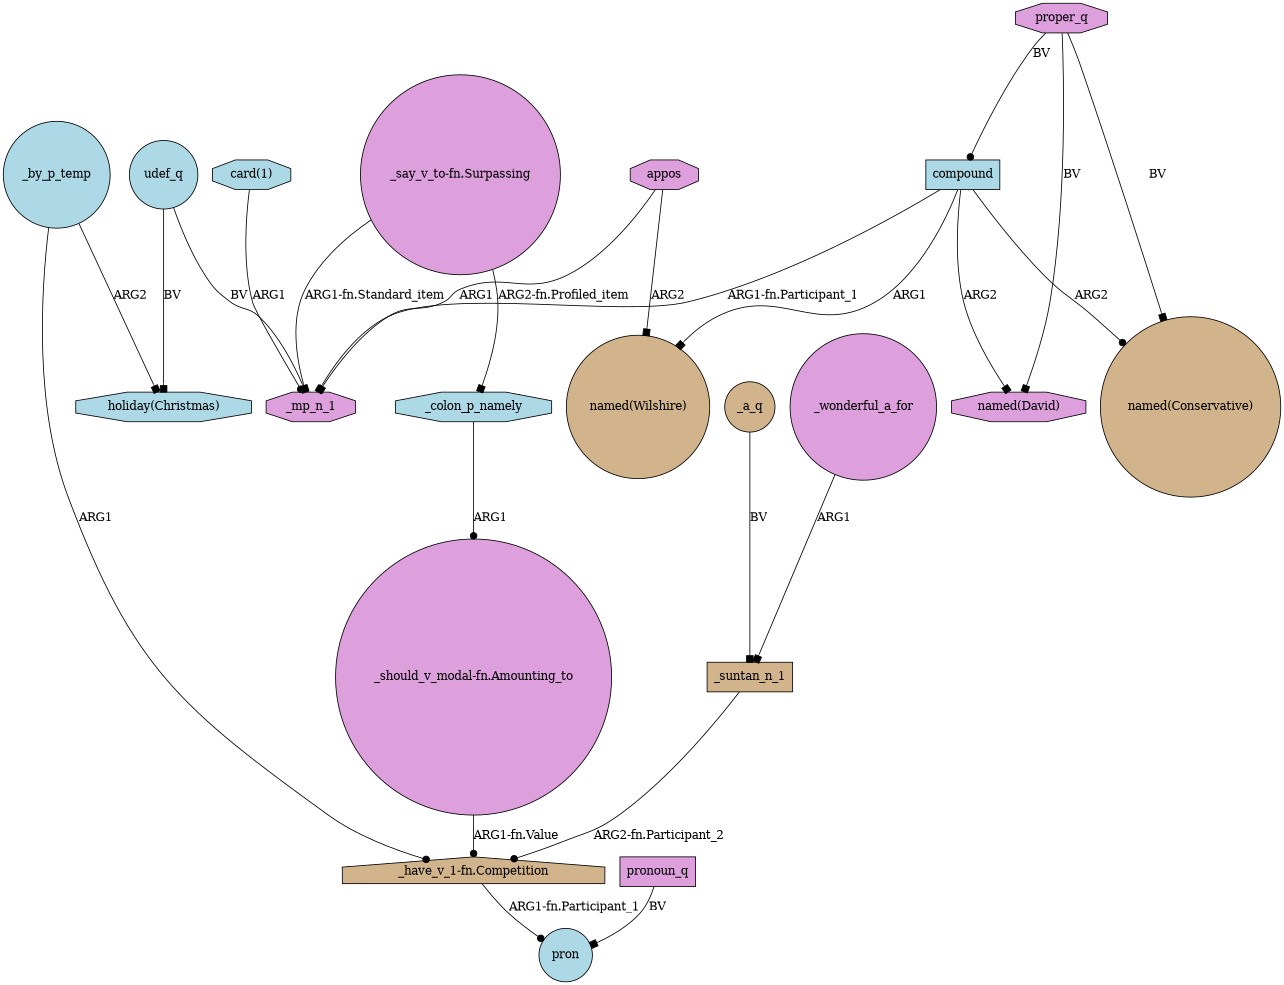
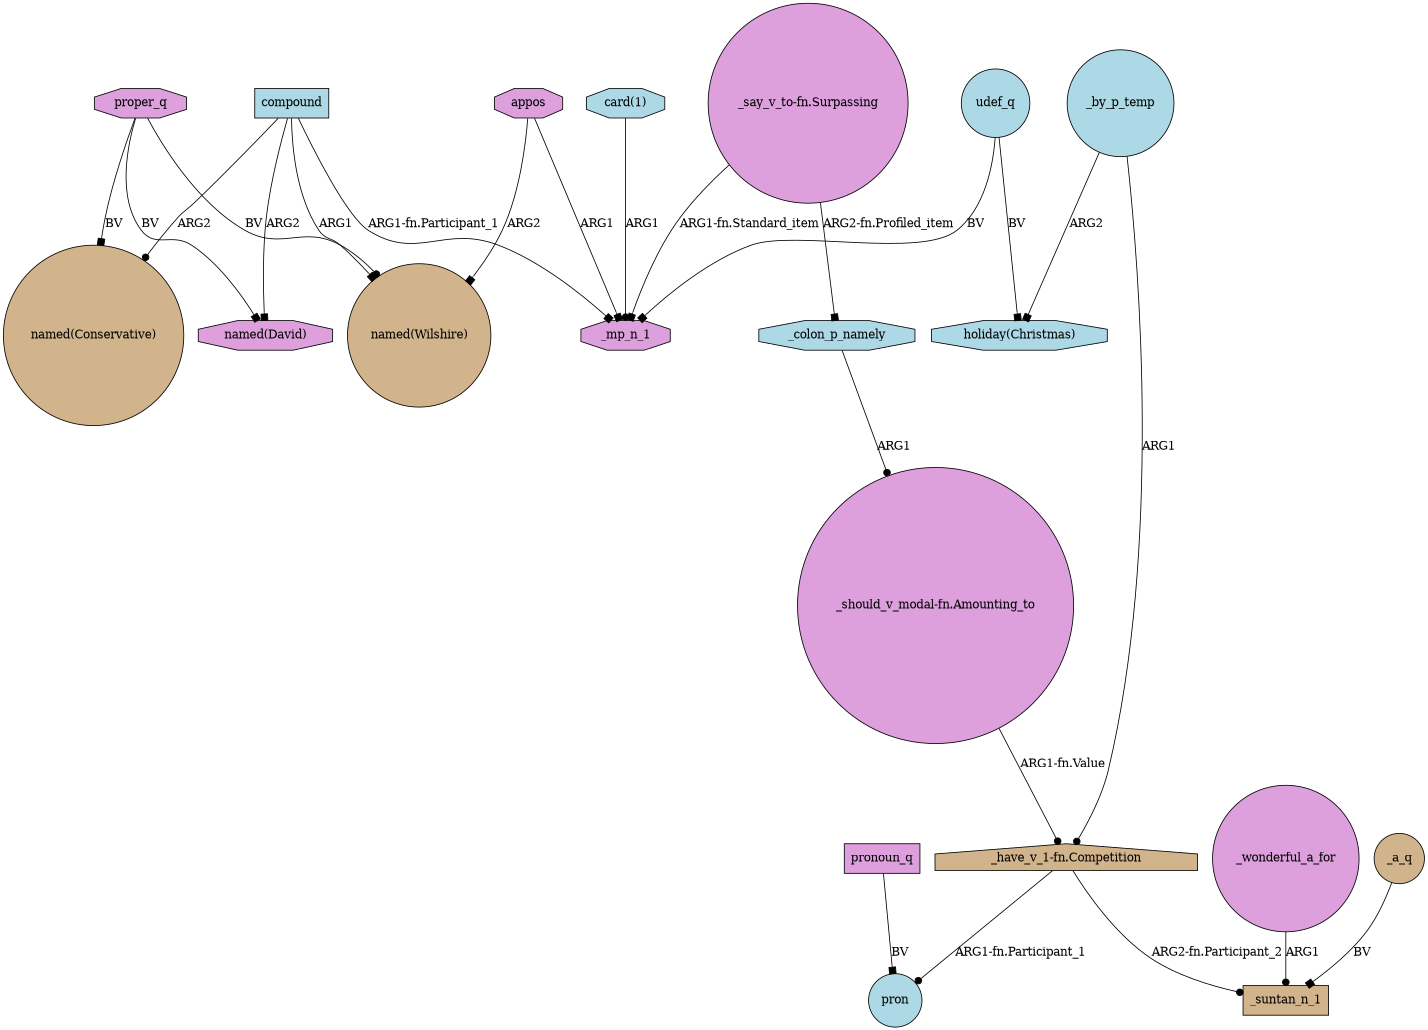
(1005, 91) -> (241, 228)
(797, 564) -> (1286, 955)
(643, 796) -> (1141, 951)
